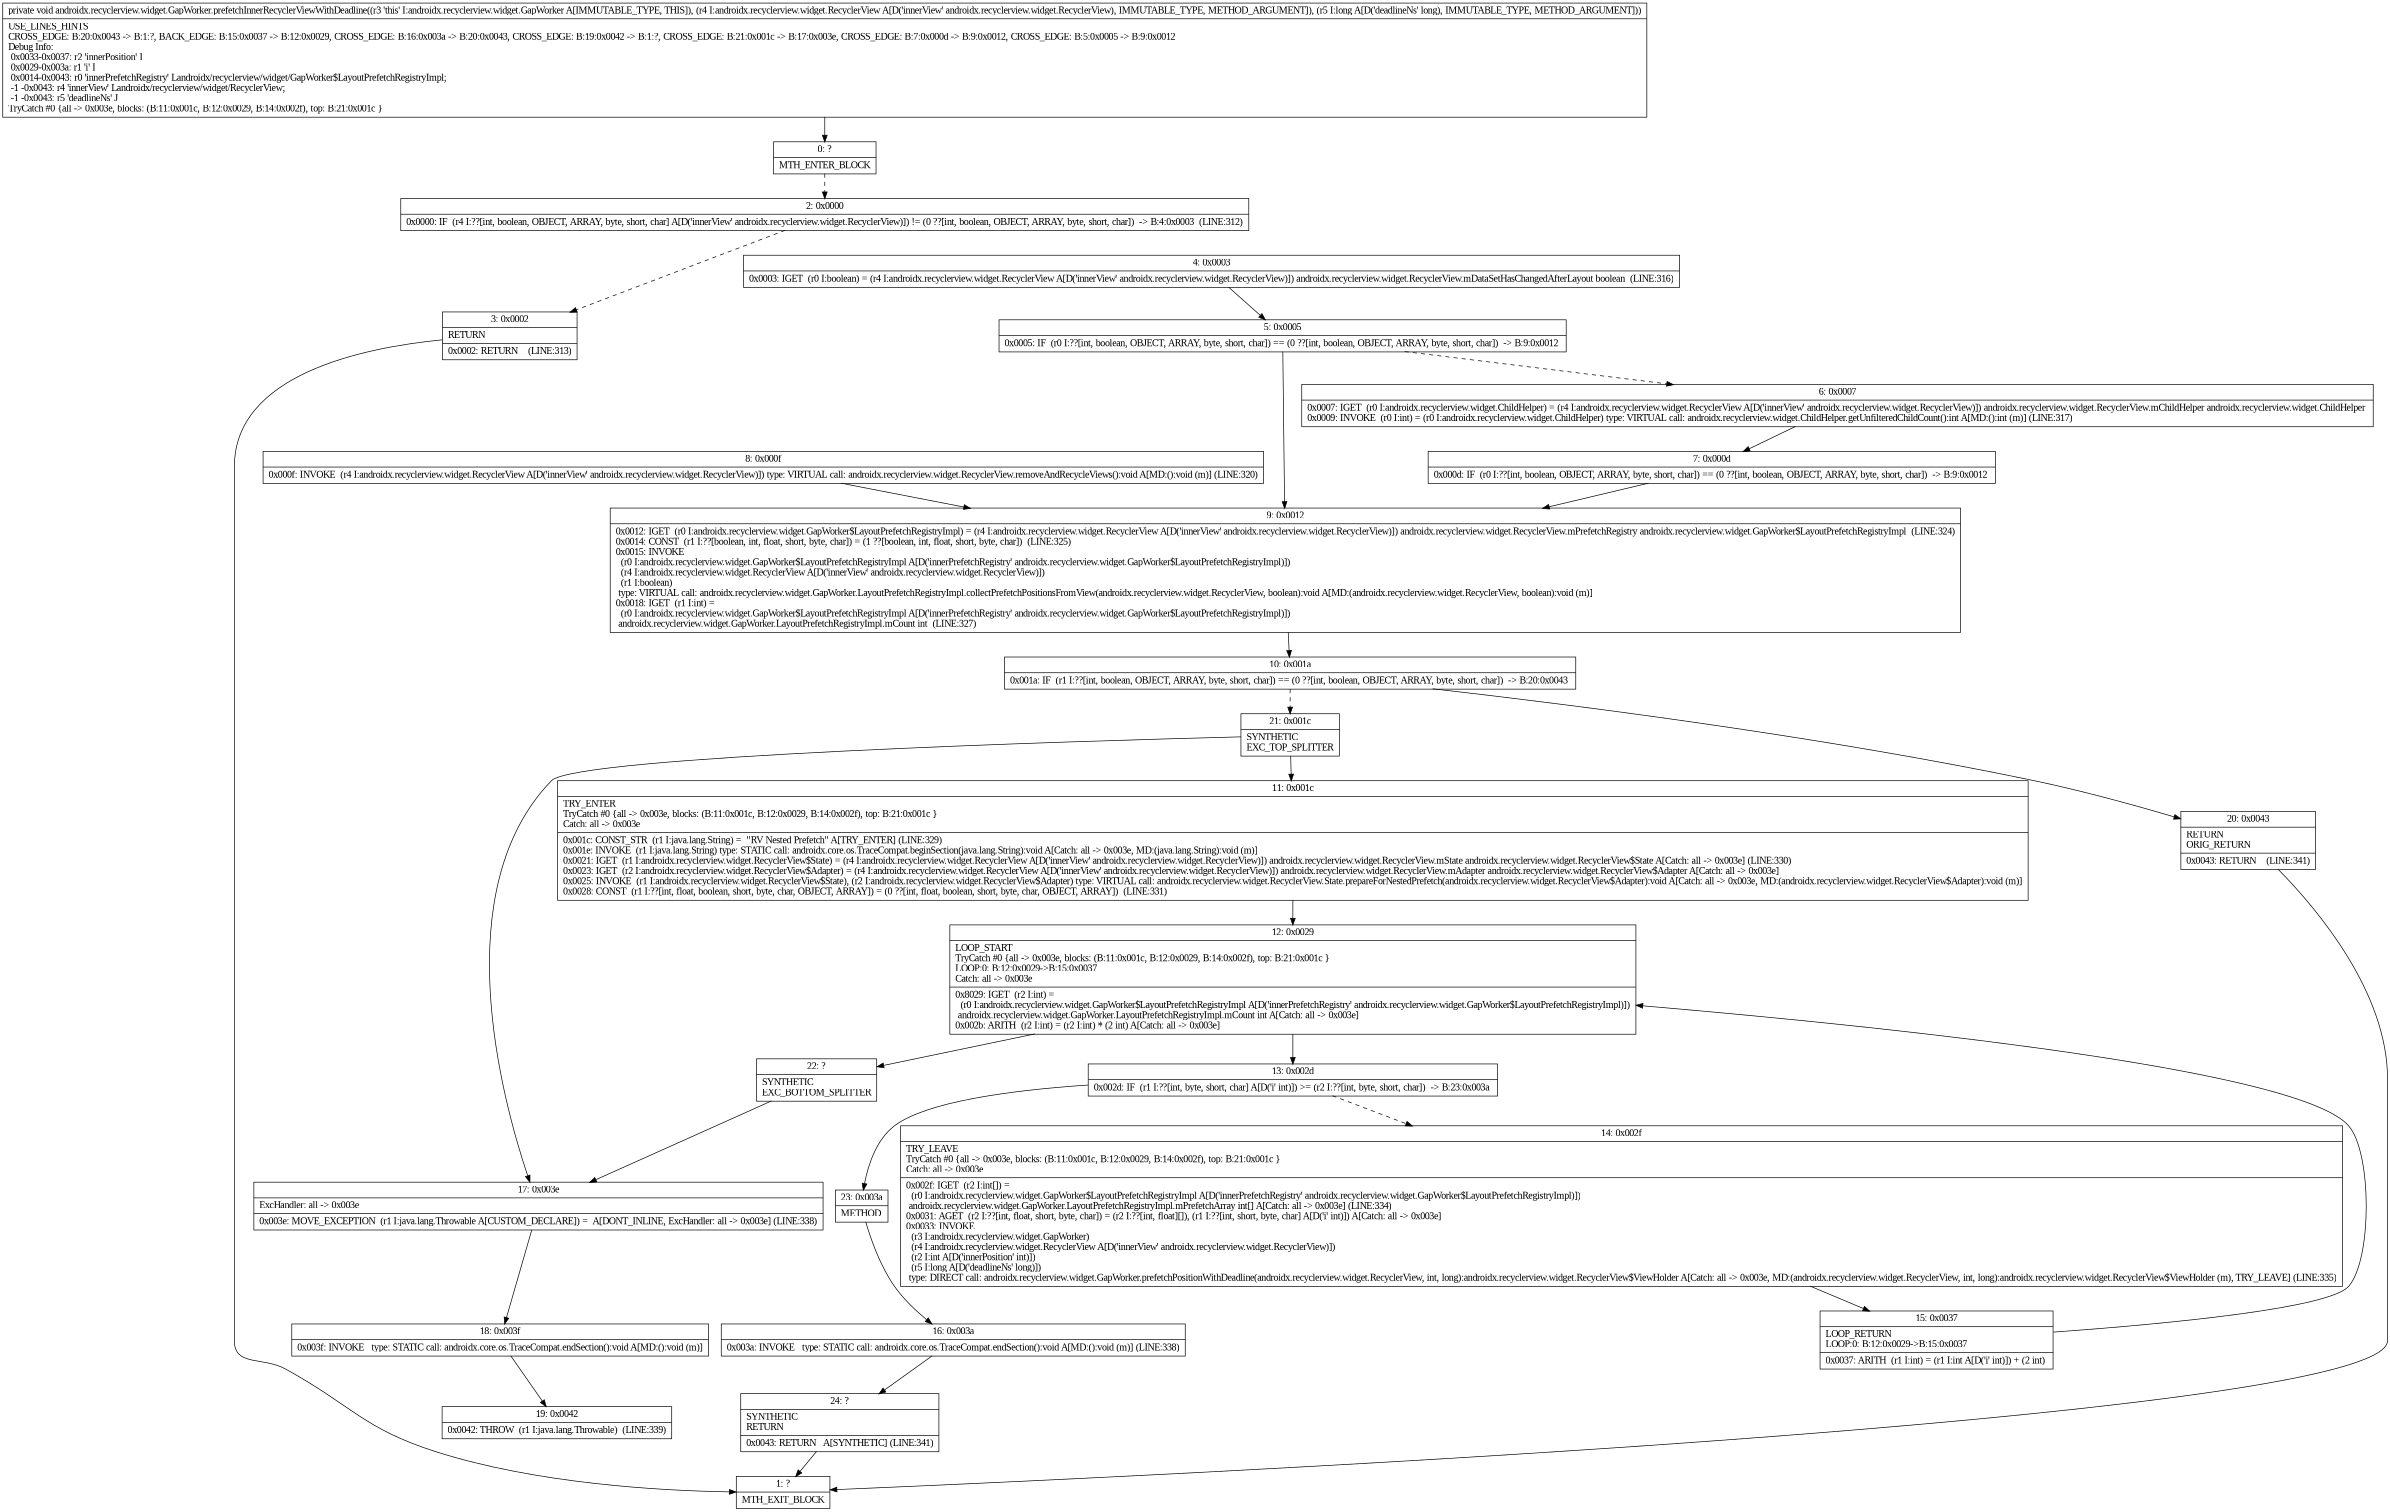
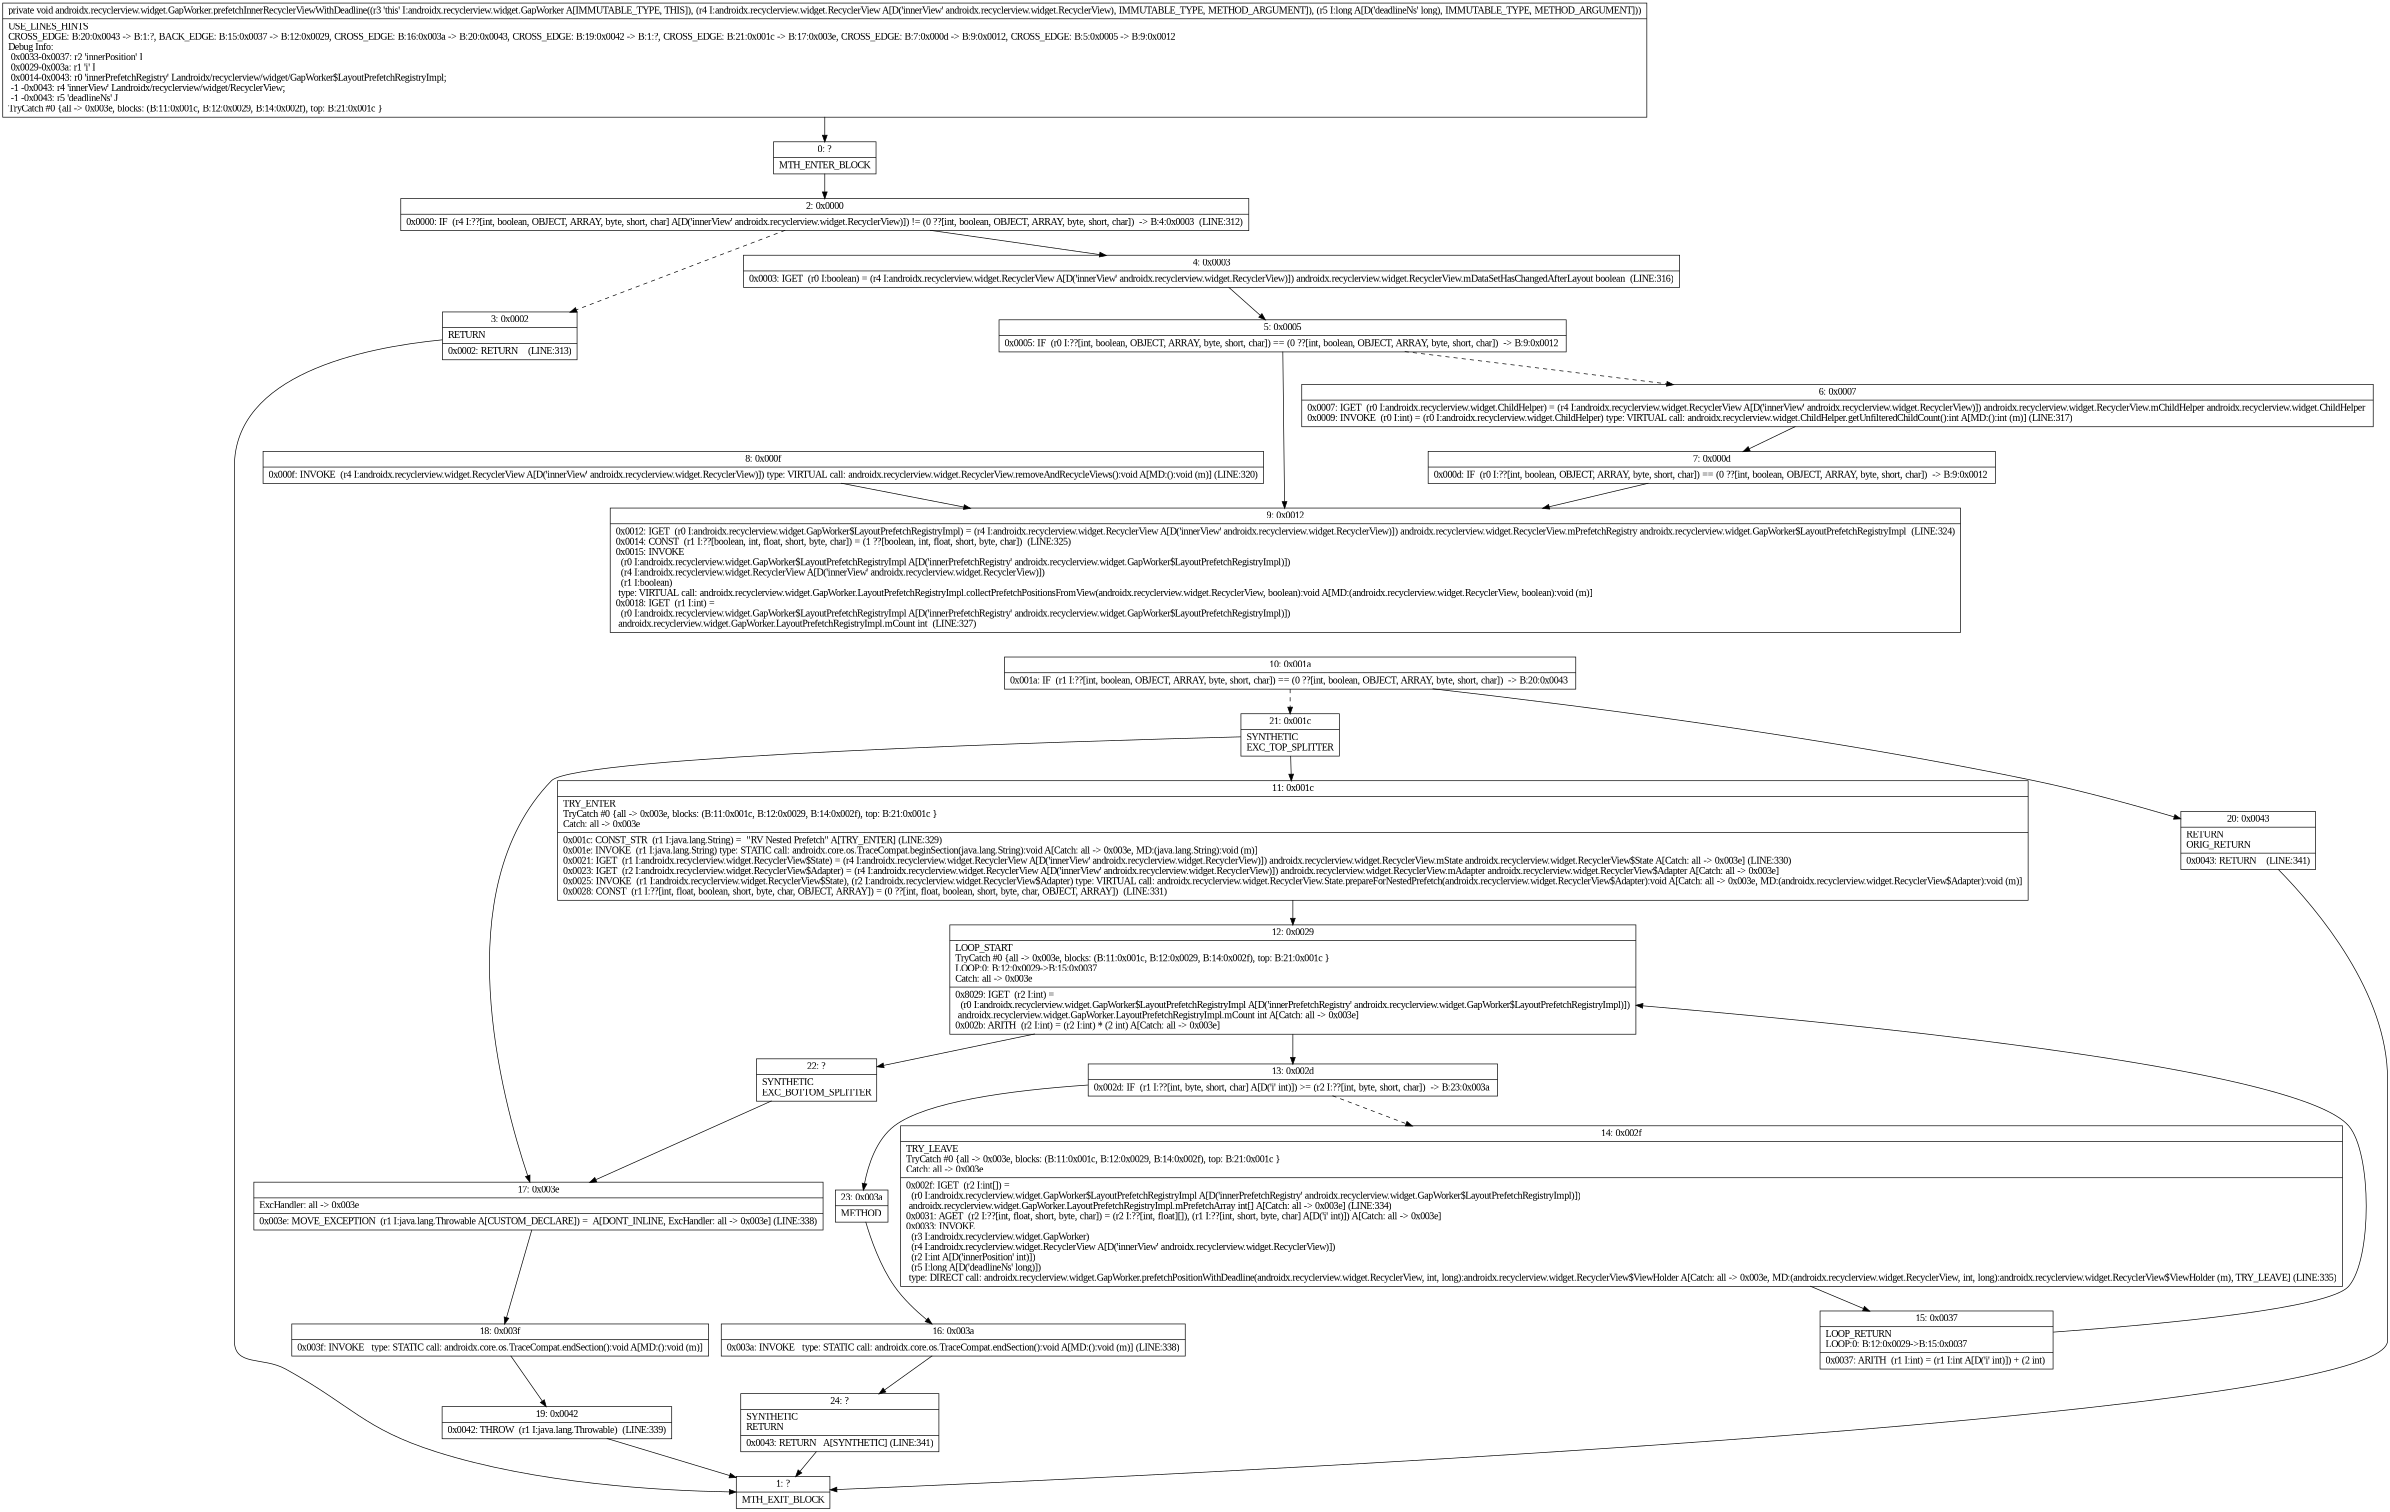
(825, 183) -> (825, 183)
none -> (1015, 242)
(1289, 641) -> none
none -> (668, 1457)
